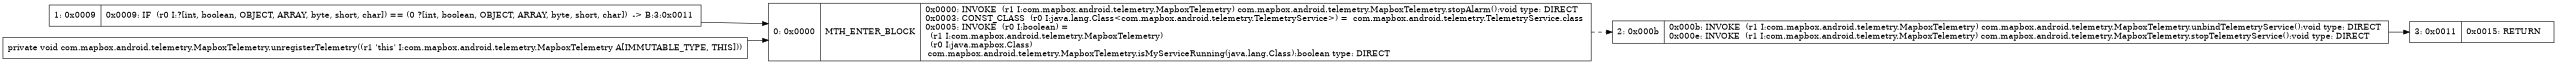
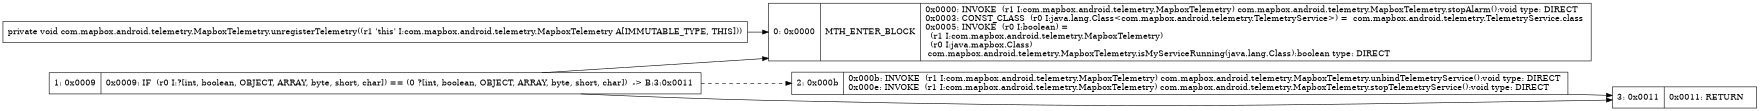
(1599, 32) -> (743, 83)
(2508, 32) -> (1710, 97)
none -> (1093, 105)
